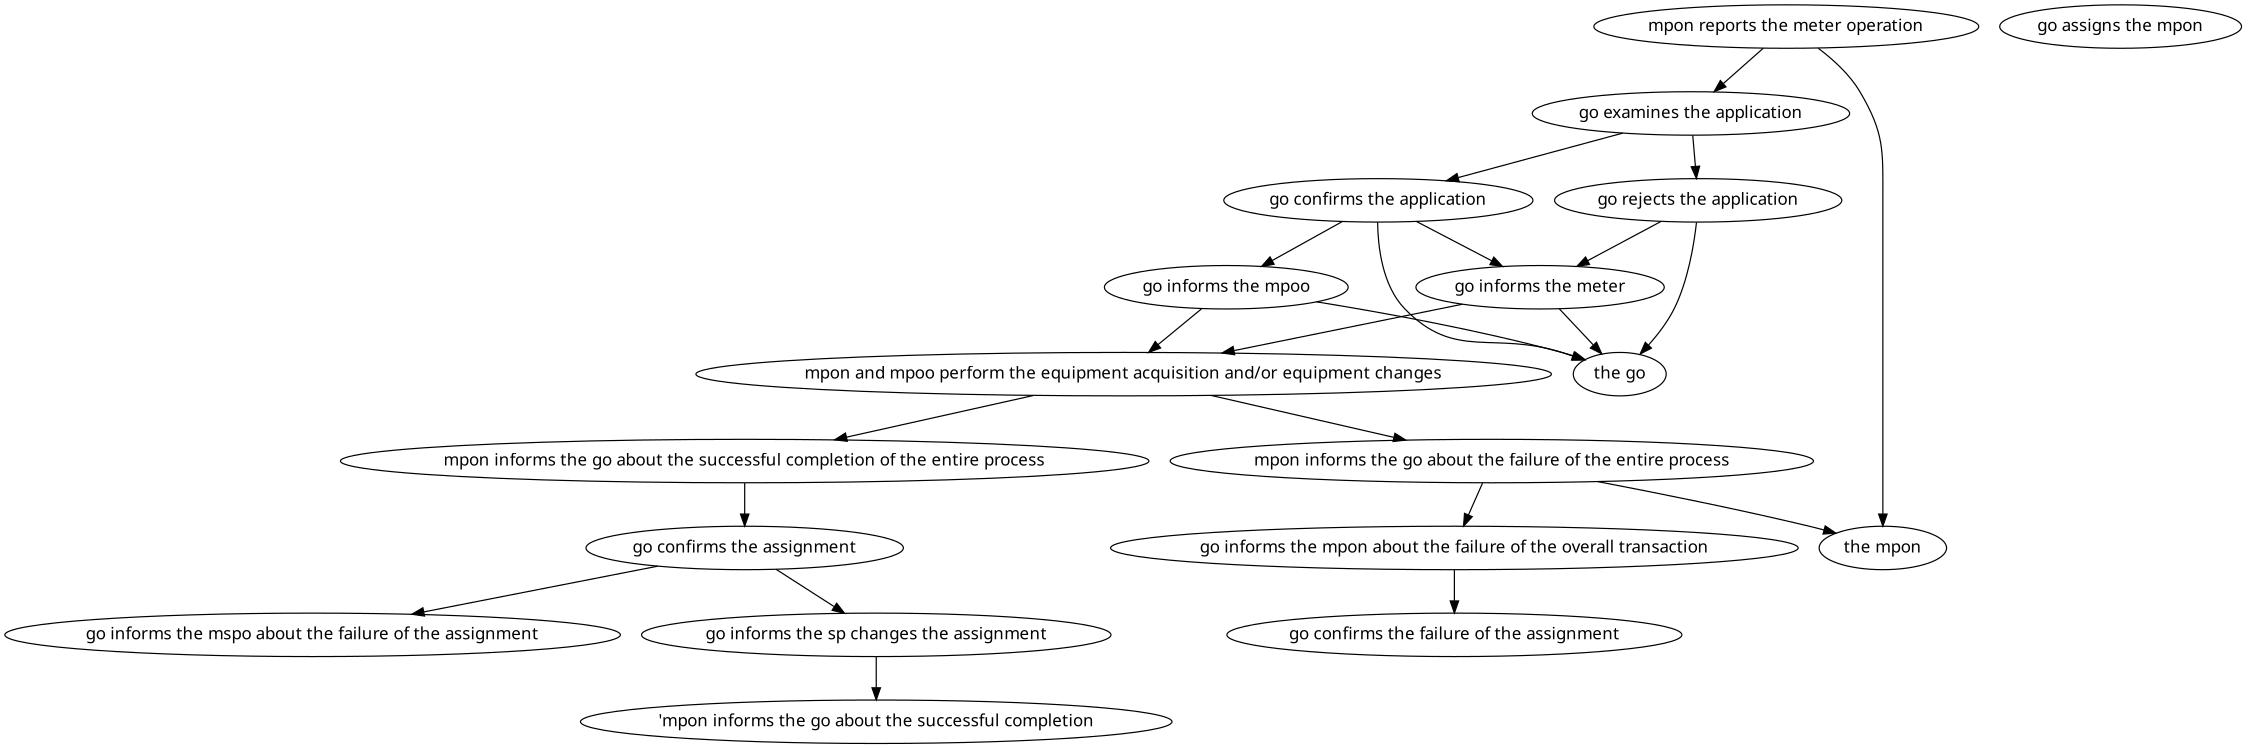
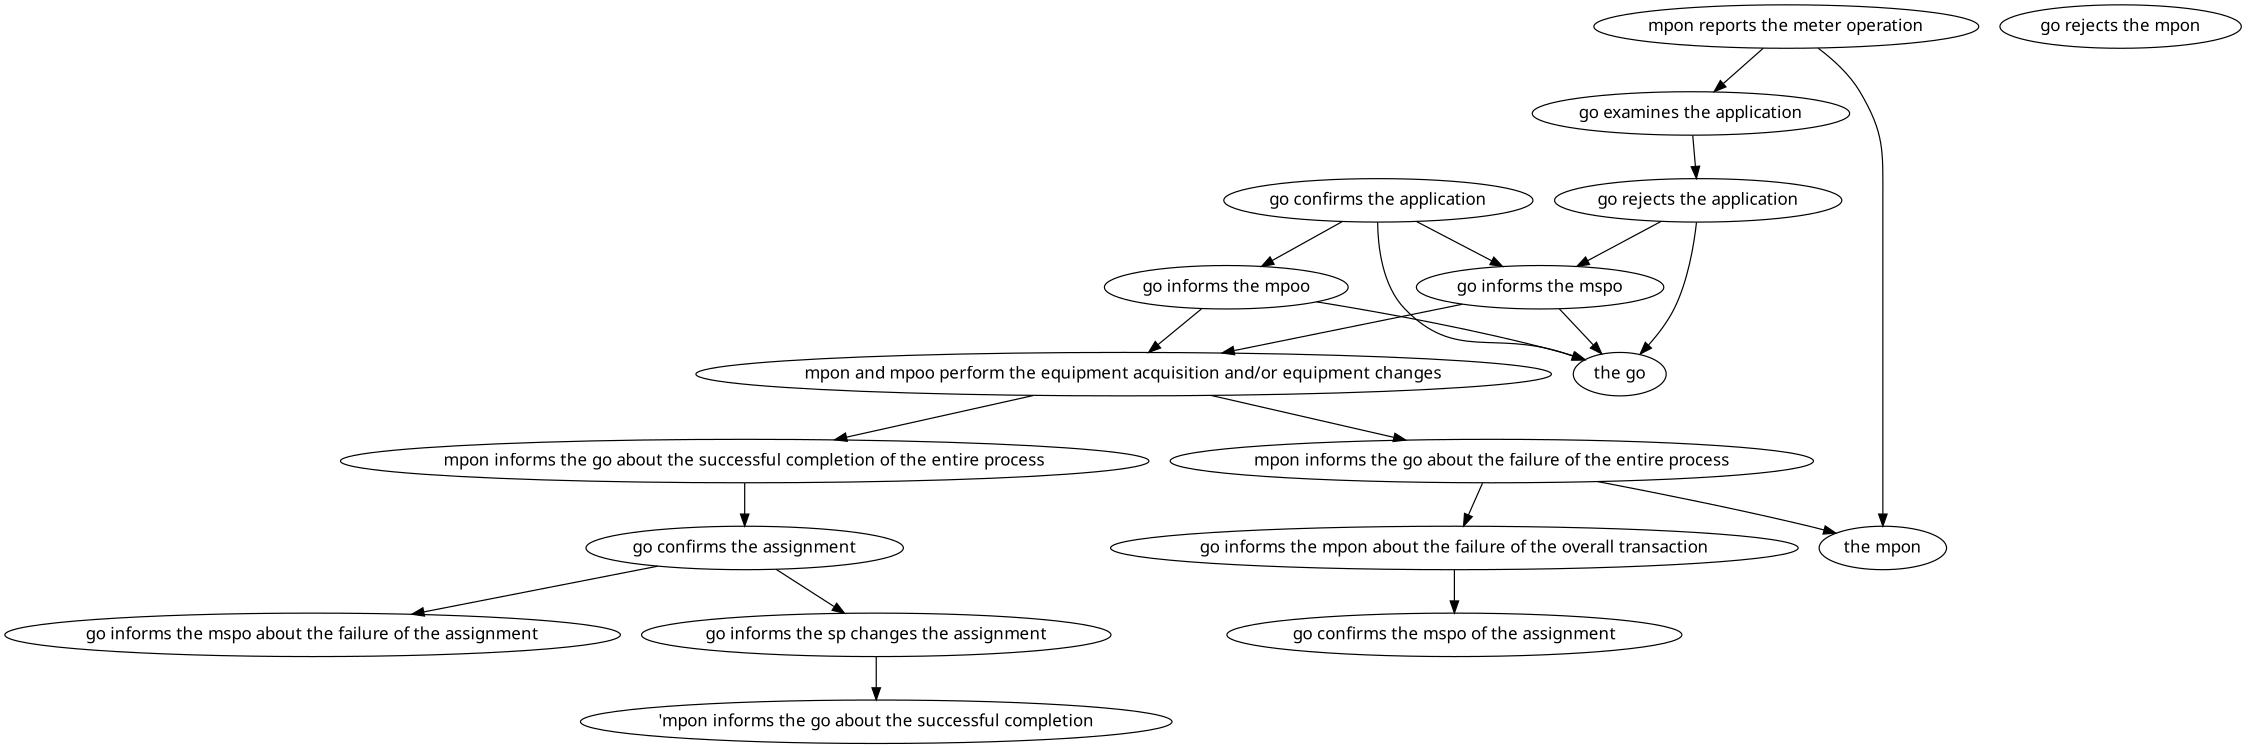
(2121, 27) -> (2121, 27)
(1541, 155) -> none
(1540, 287) -> (1540, 287)
(1454, 635) -> (1454, 635)
